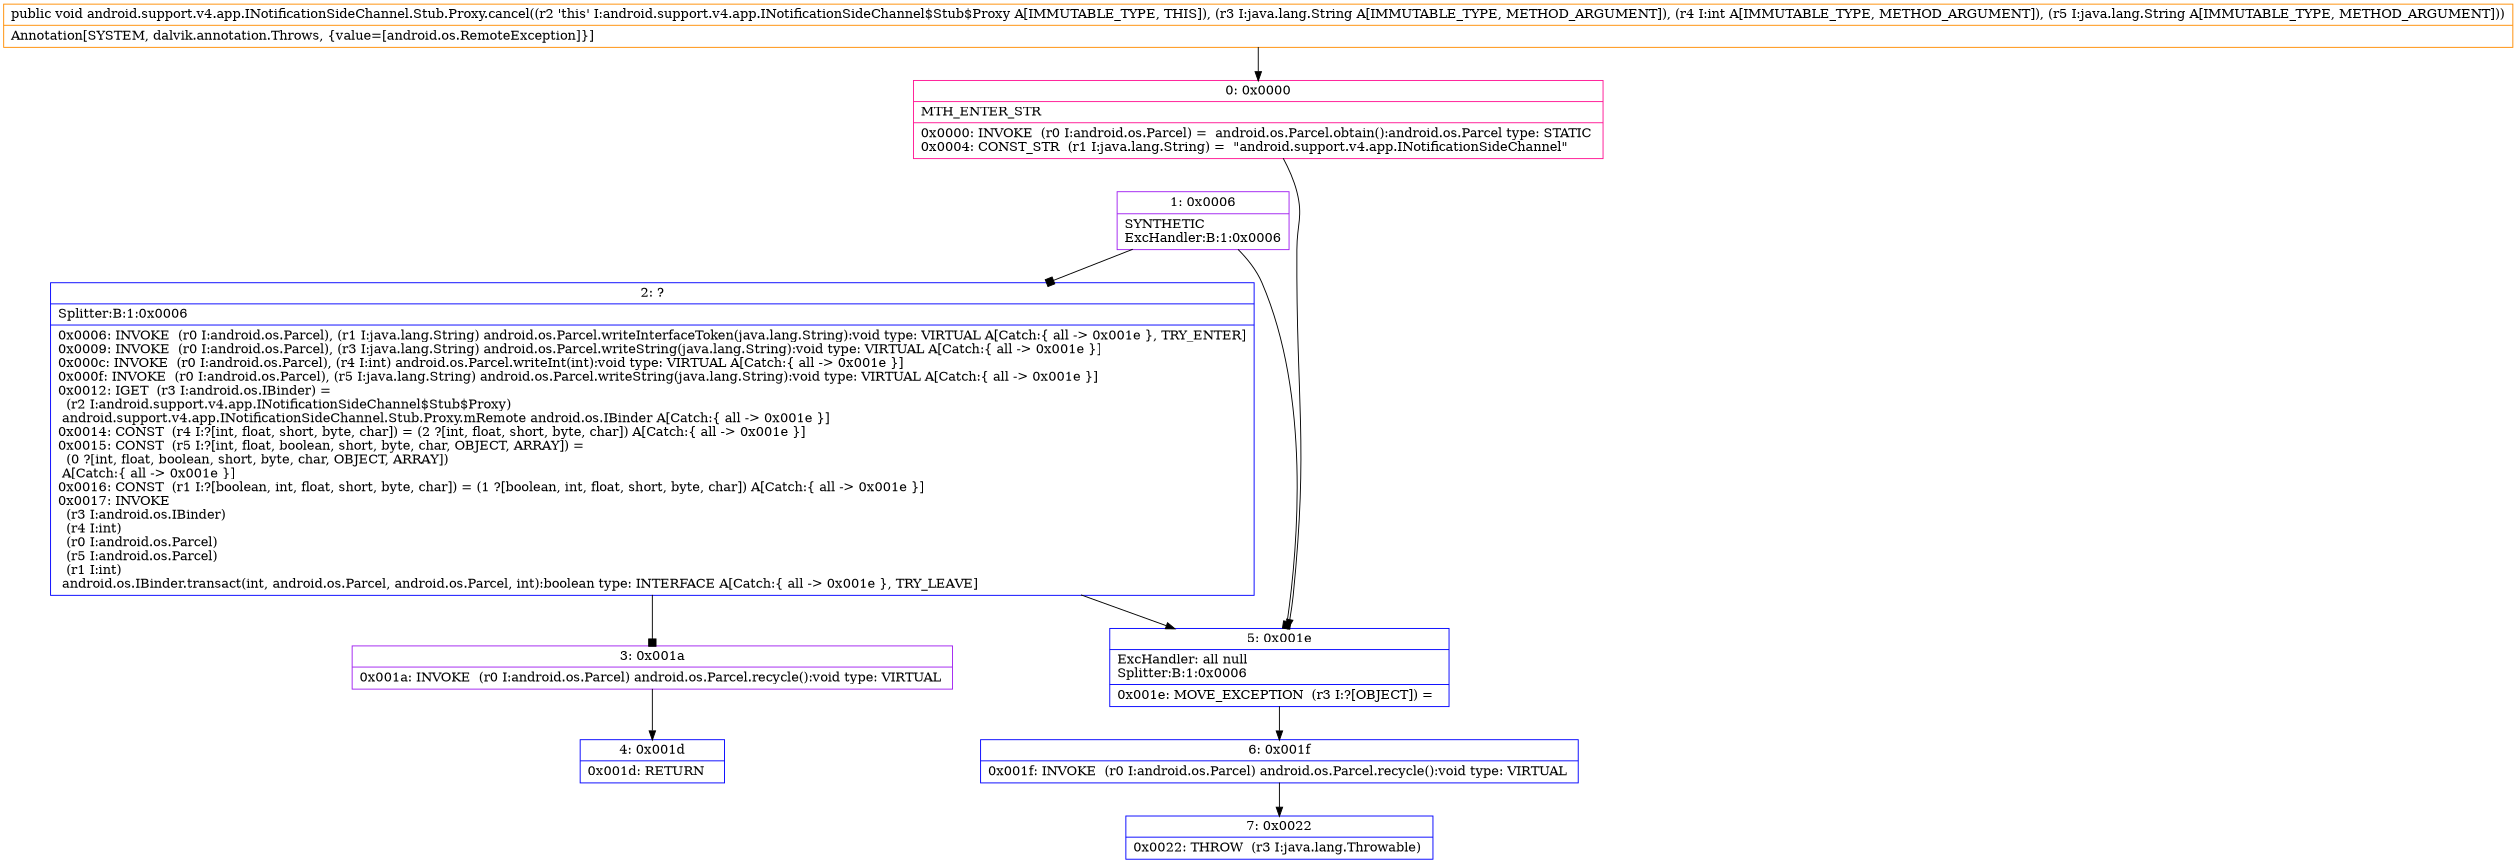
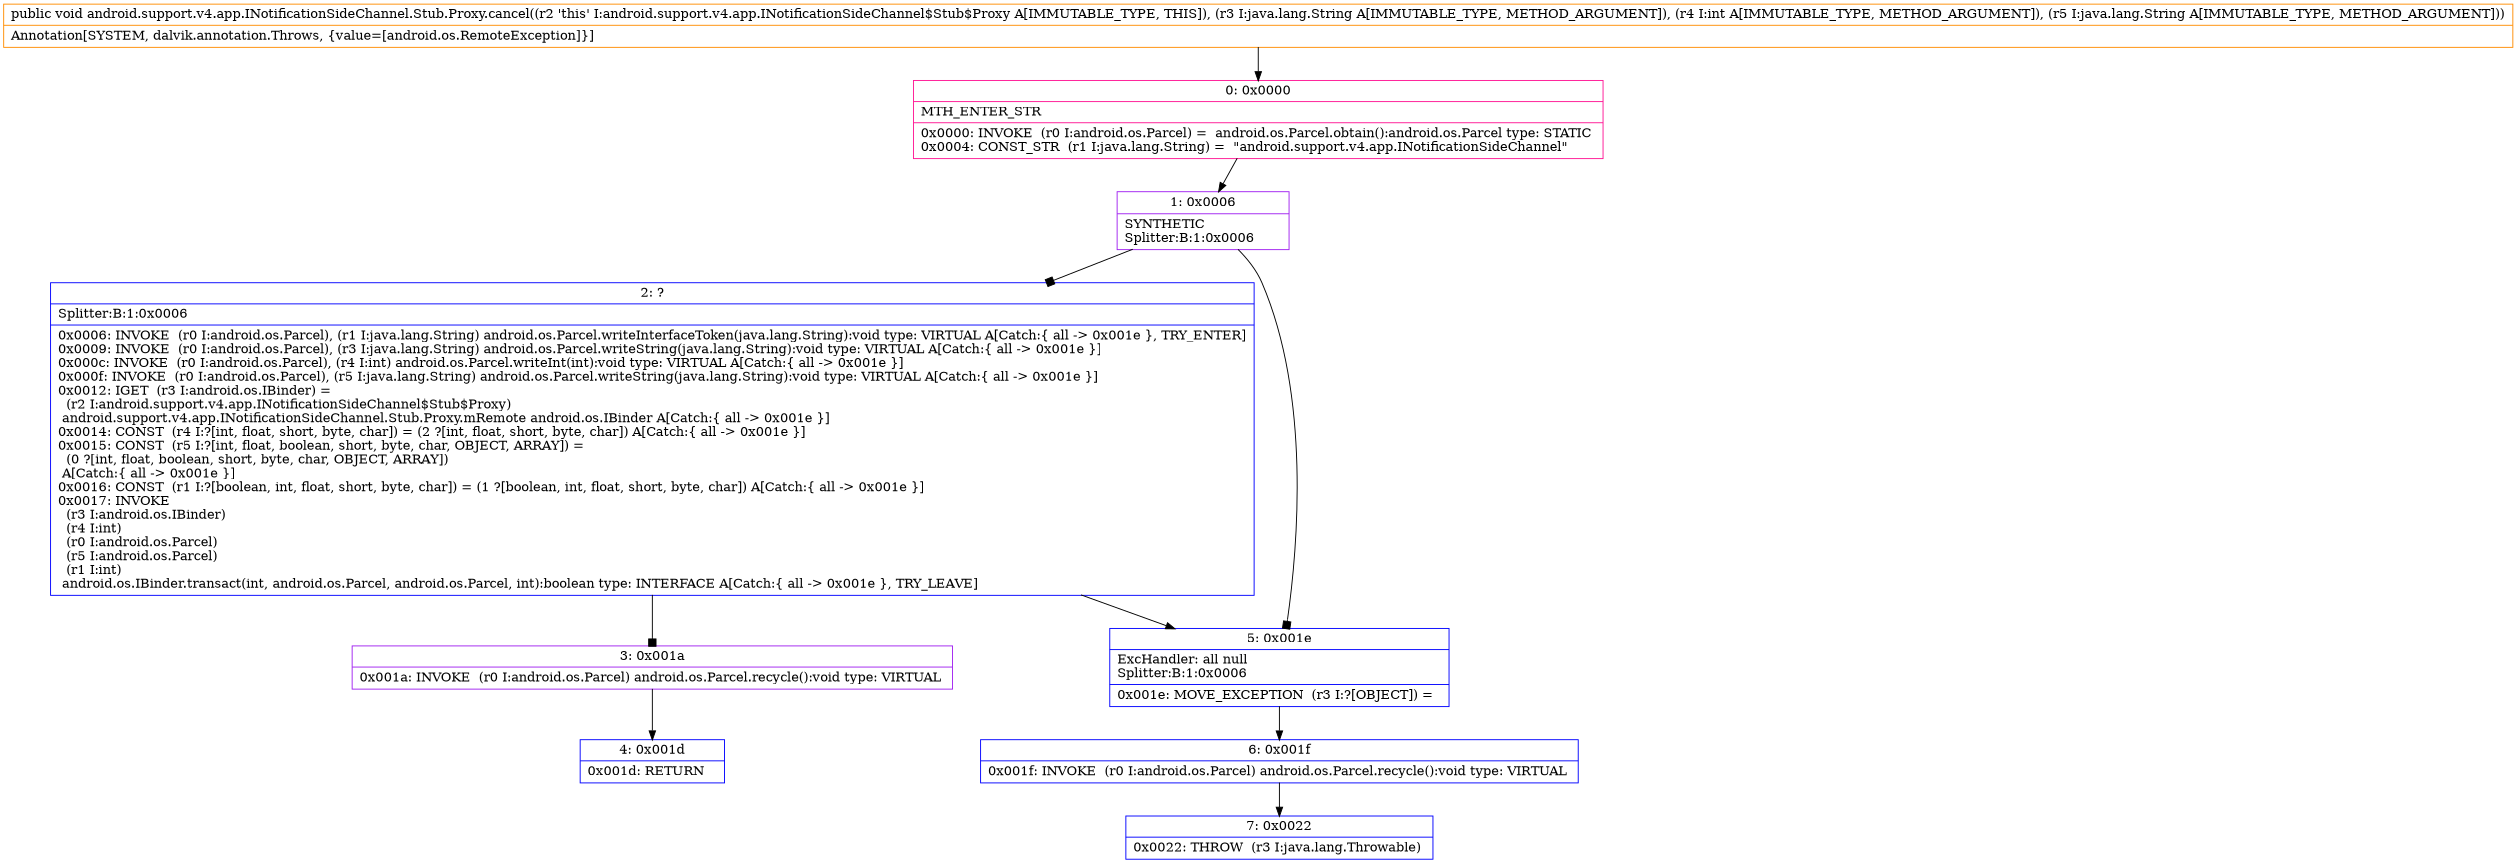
(1203, 238) -> (1190, 238)
(1299, 388) -> (1230, 171)
